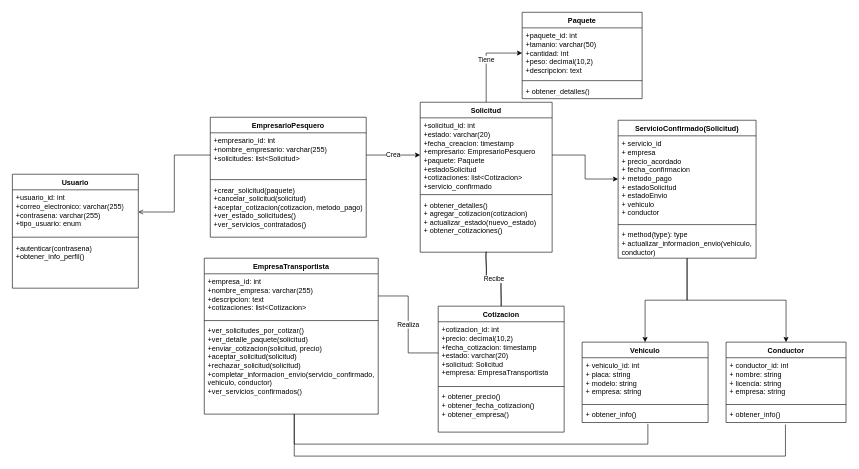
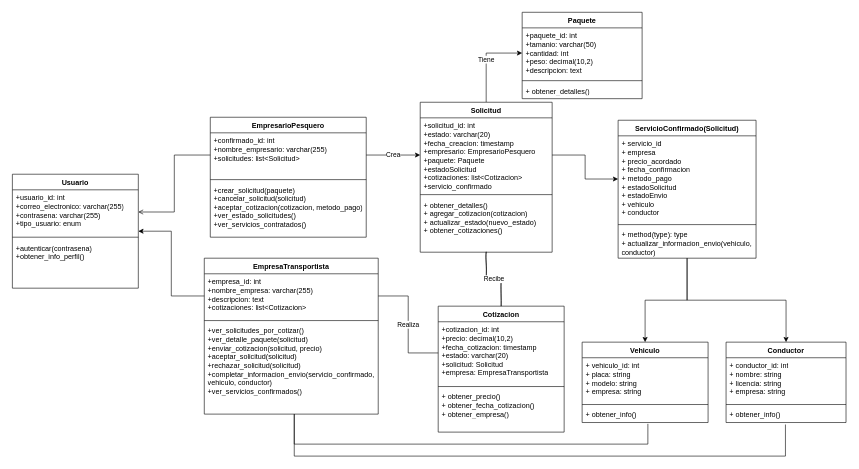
(276, 150) -> (276, 150)
none -> (171, 296)
